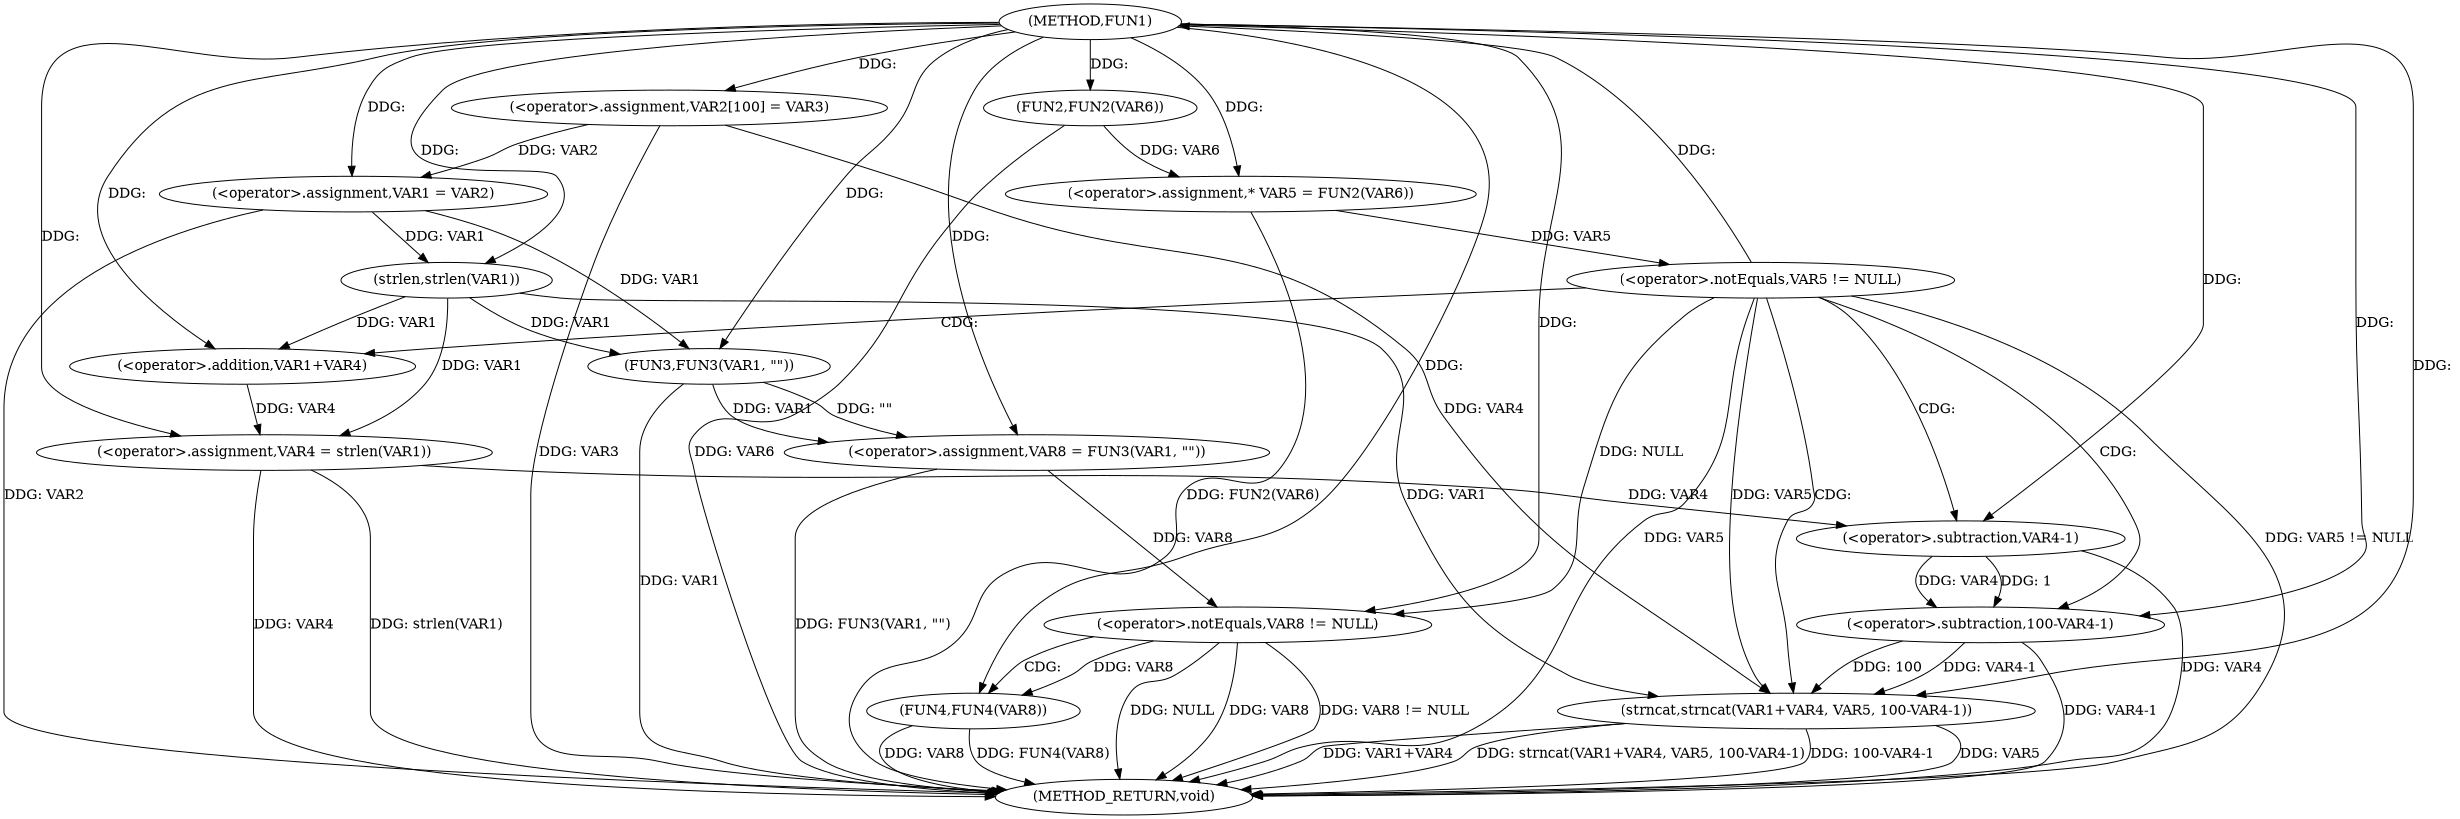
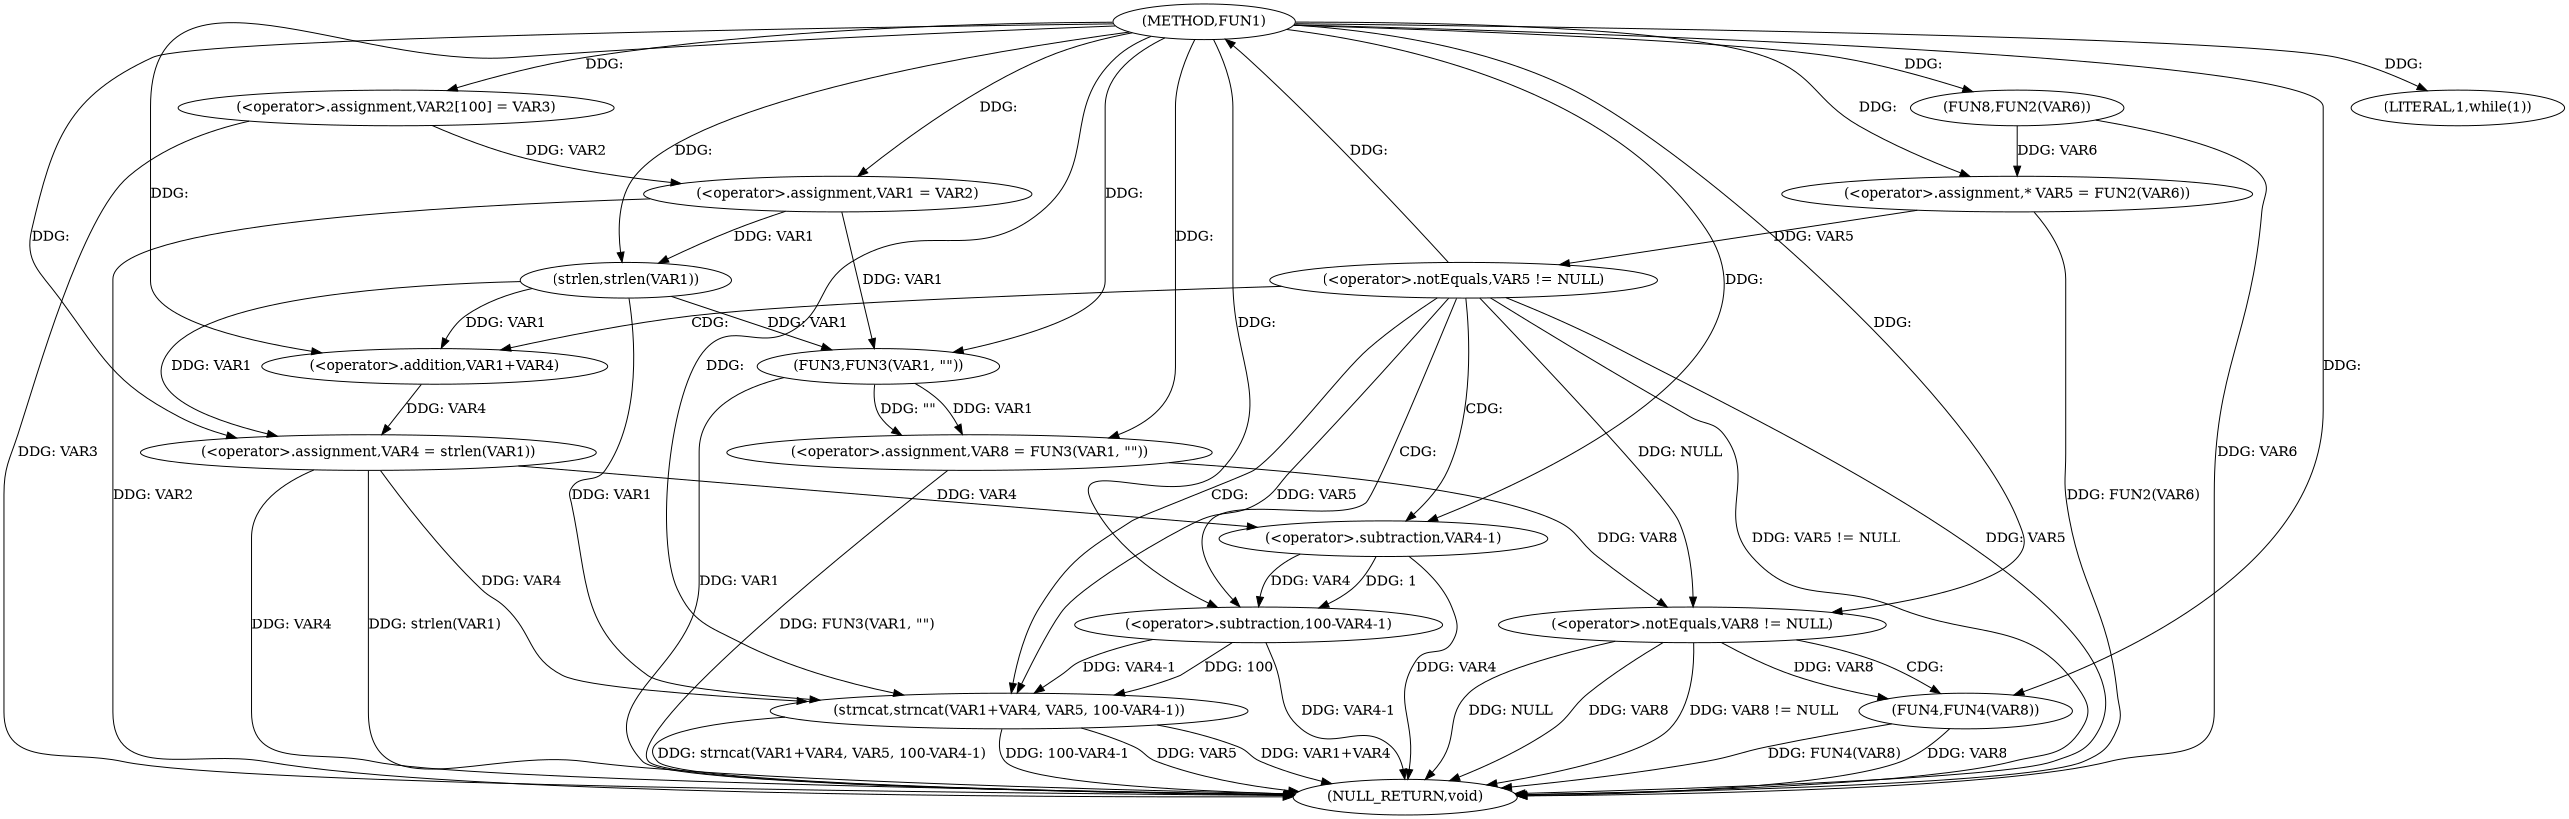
(1090, 108) -> (2017, 108)
none -> (2458, 108)
(1312, 288) -> (546, 664)
(1124, 797) -> (1405, 797)
